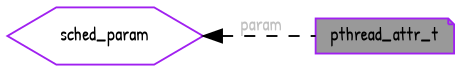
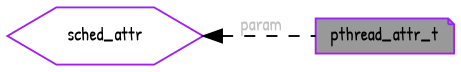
(105, 36) -> (105, 36)
